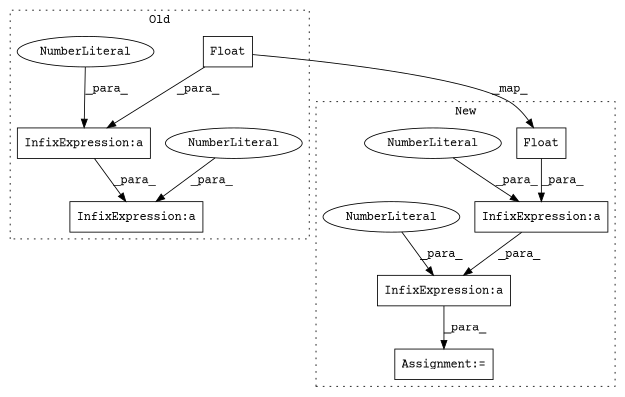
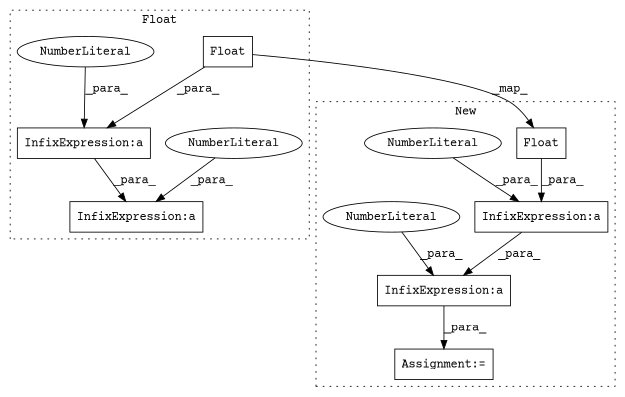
(160, 20) -> (160, 20)
